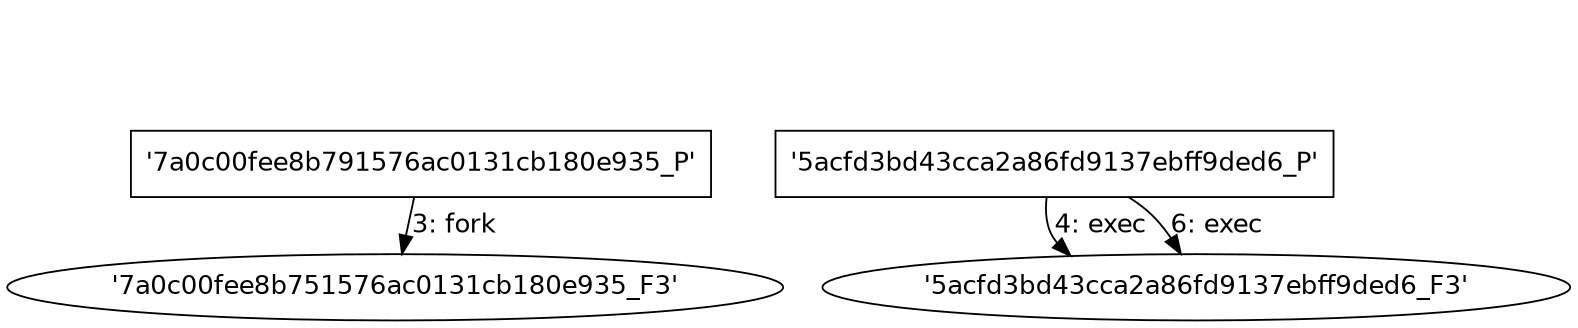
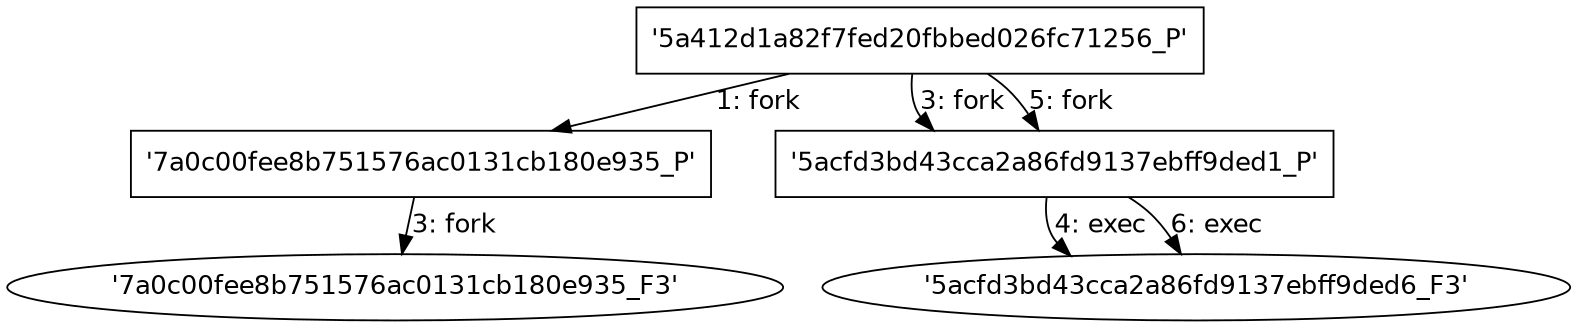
none -> (920, 41)
(421, 164) -> (421, 164)
(1055, 164) -> (1055, 164)
